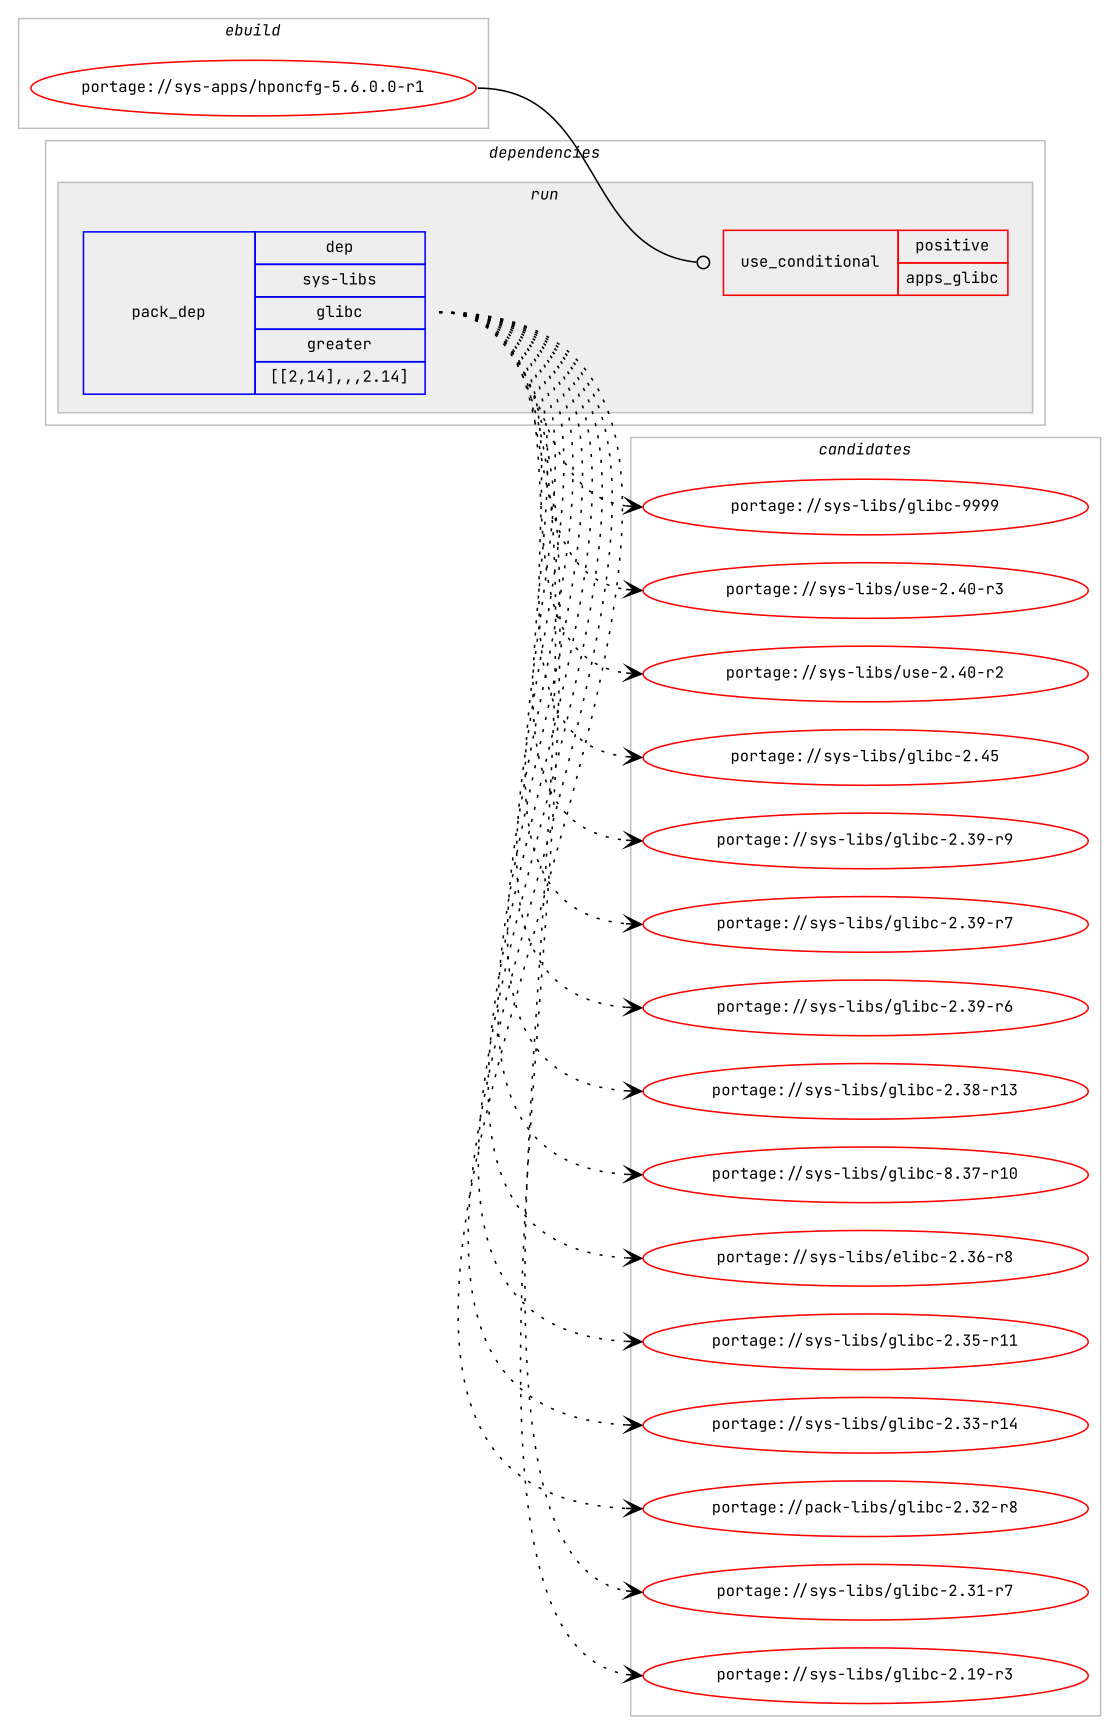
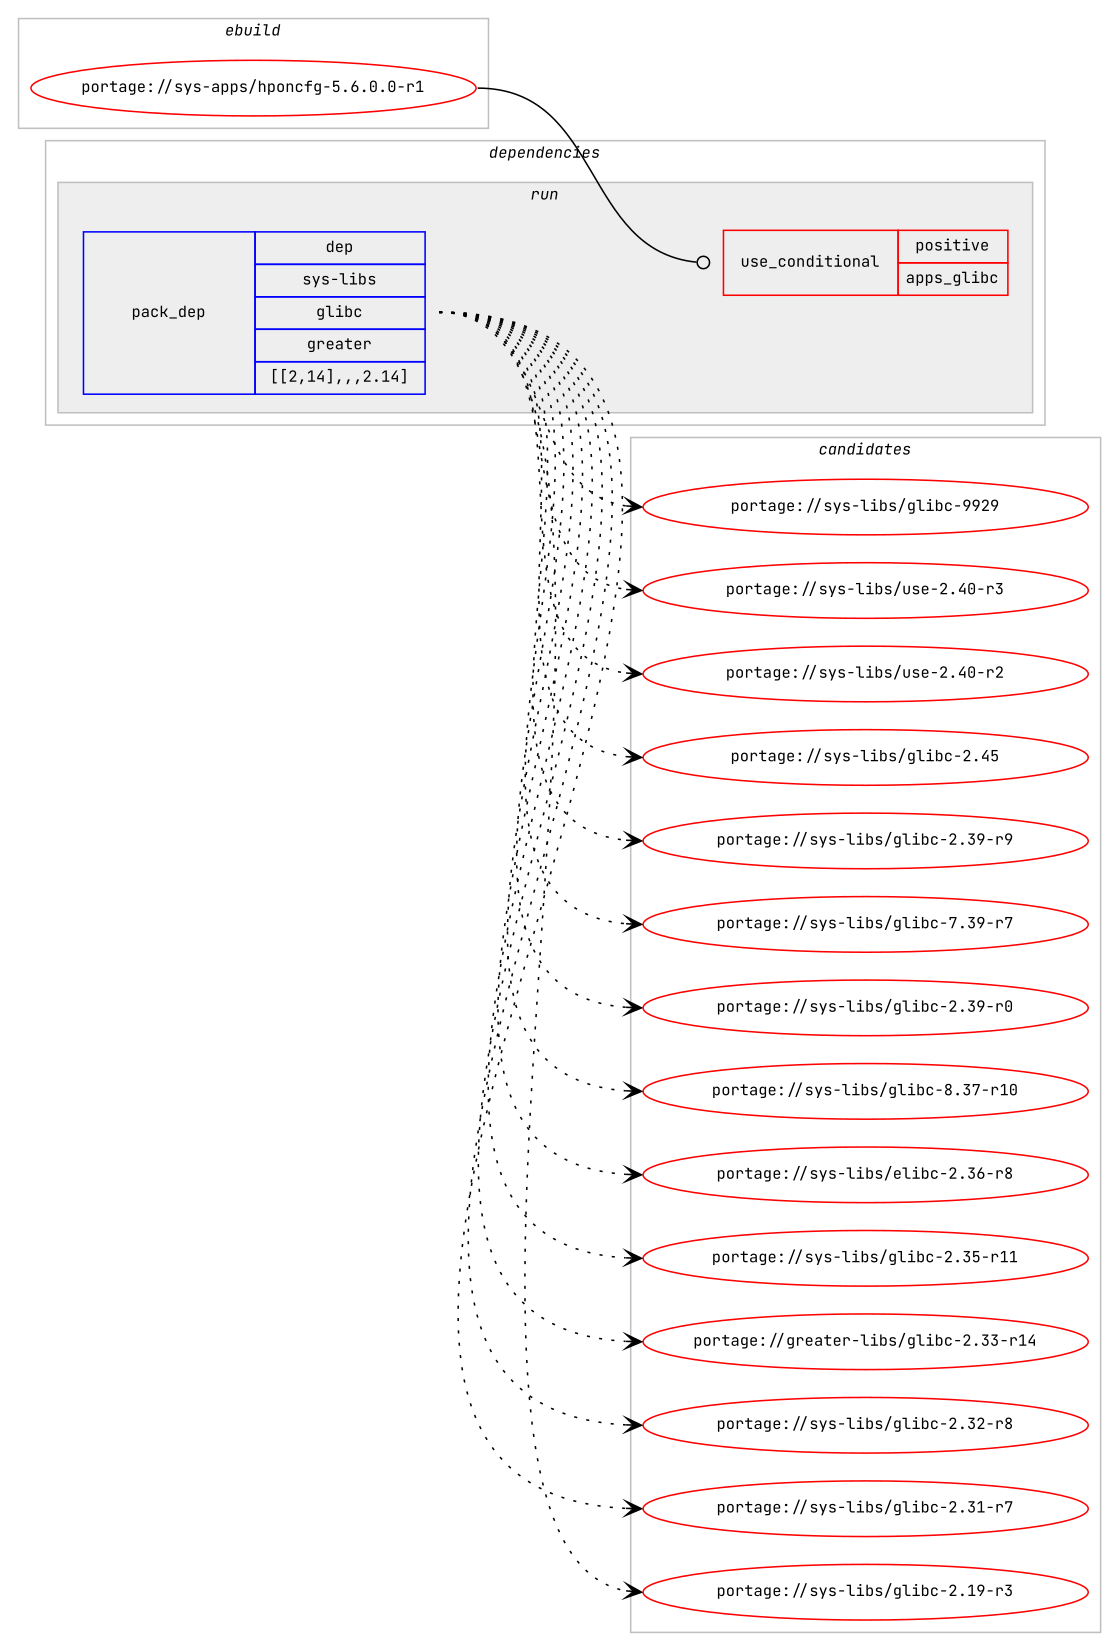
(866, 507) -> (866, 507)
(866, 924) -> (866, 924)
(866, 1008) -> (866, 1008)
(866, 1091) -> none
(866, 1425) -> (866, 1342)
(866, 1509) -> (866, 1425)
